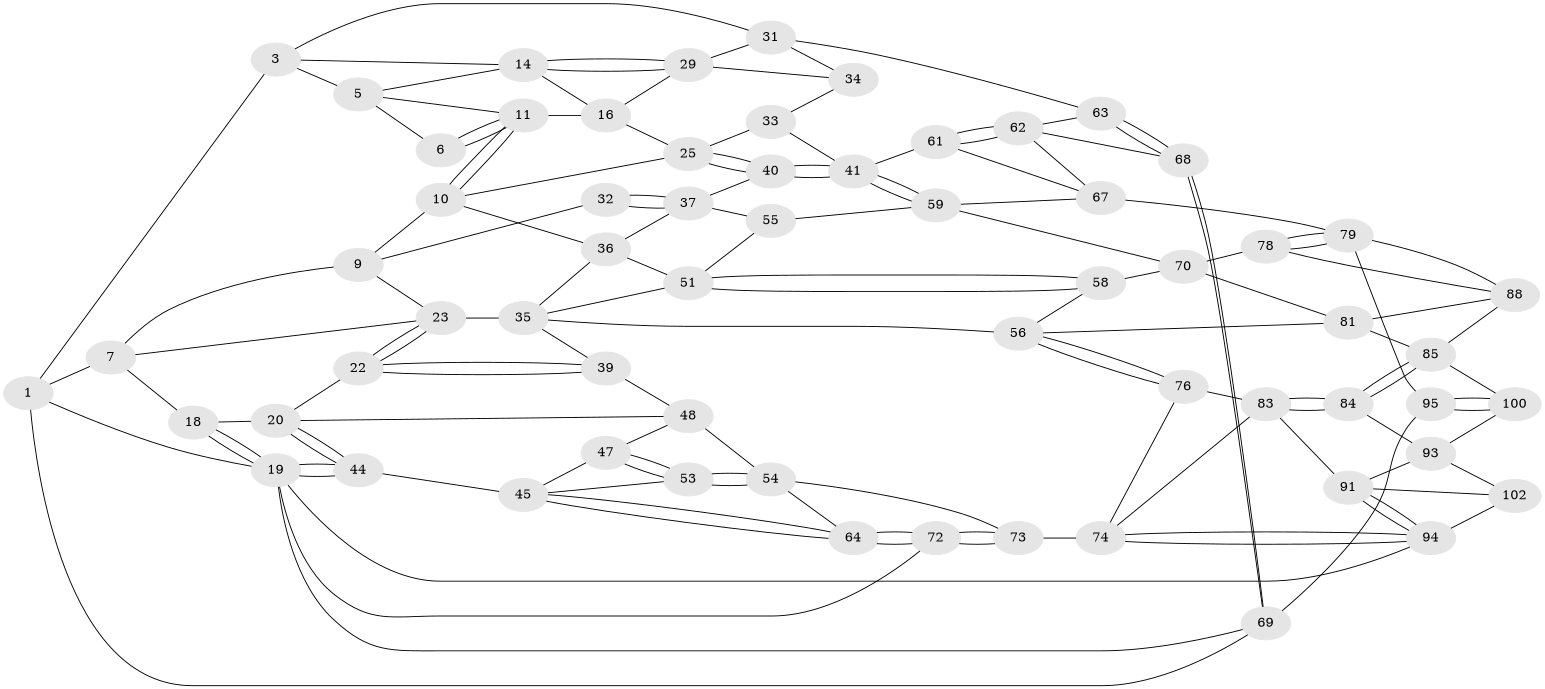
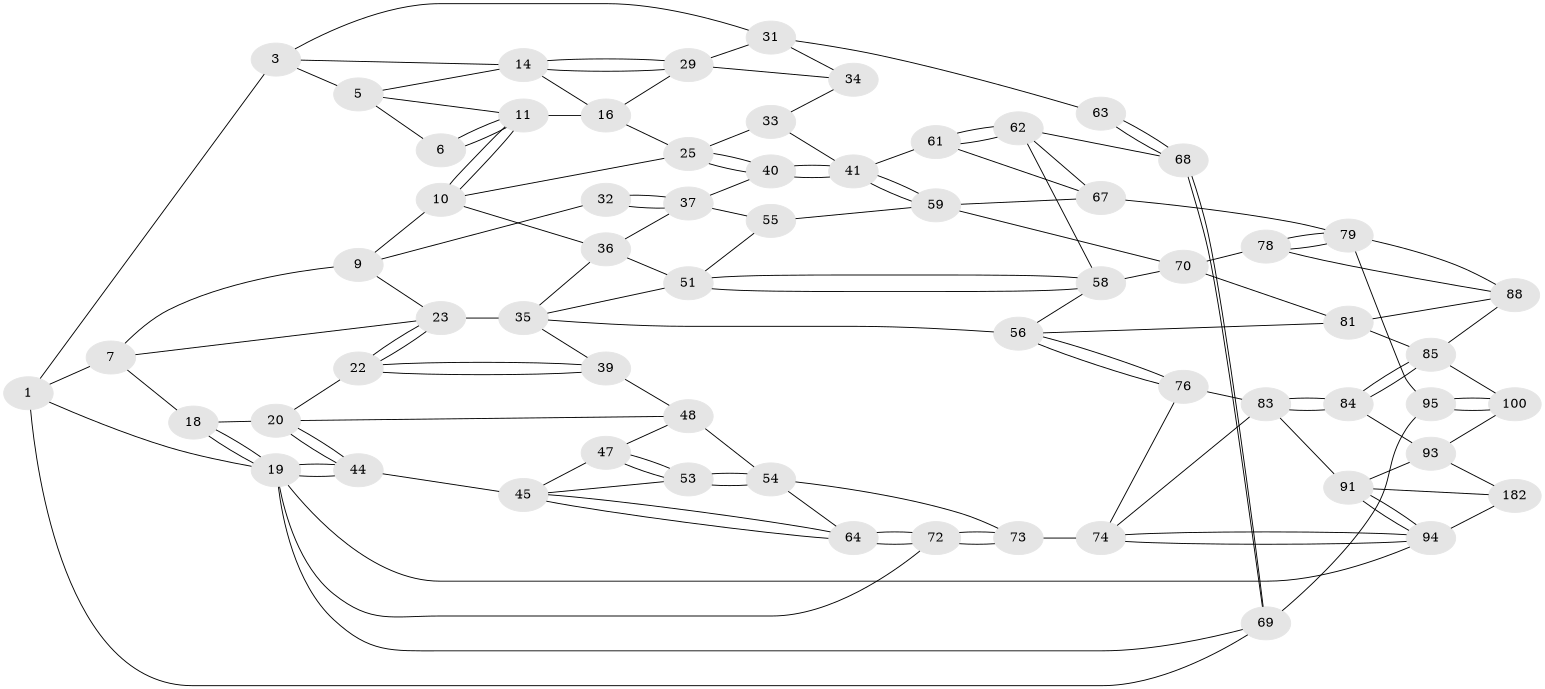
(1060, 121) -> (1060, 206)
(1515, 496) -> (1515, 496)
